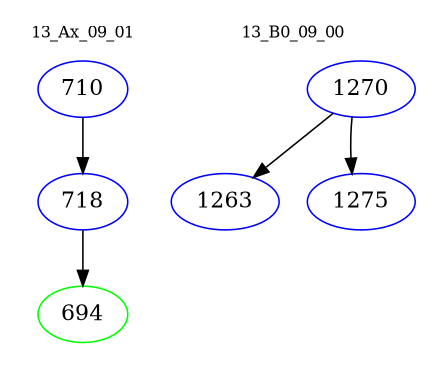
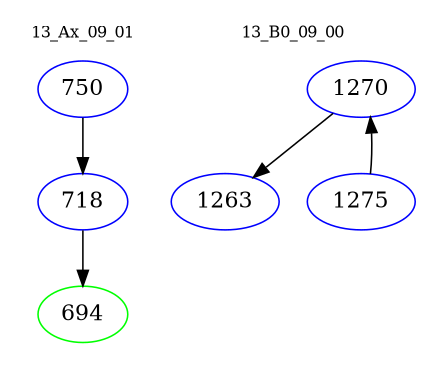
(83, 89) -> (83, 89)
(351, 138) -> (372, 154)
